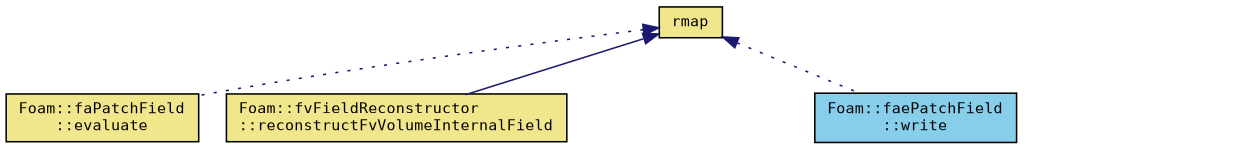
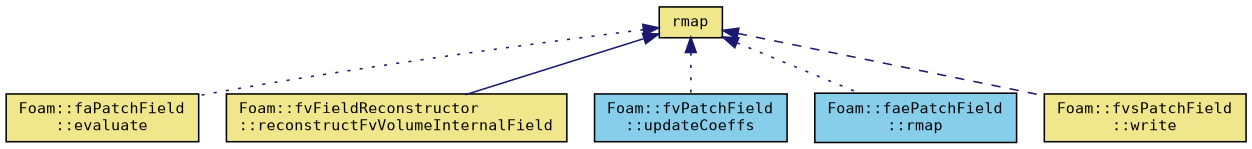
none -> (691, 118)
(916, 118) -> (916, 118)
none -> (1145, 118)
